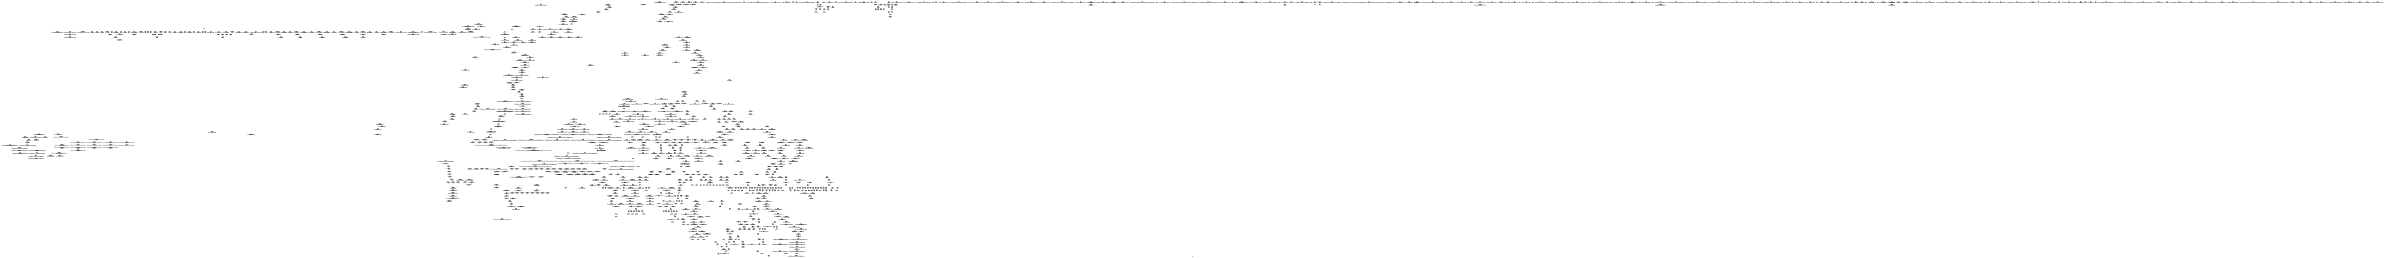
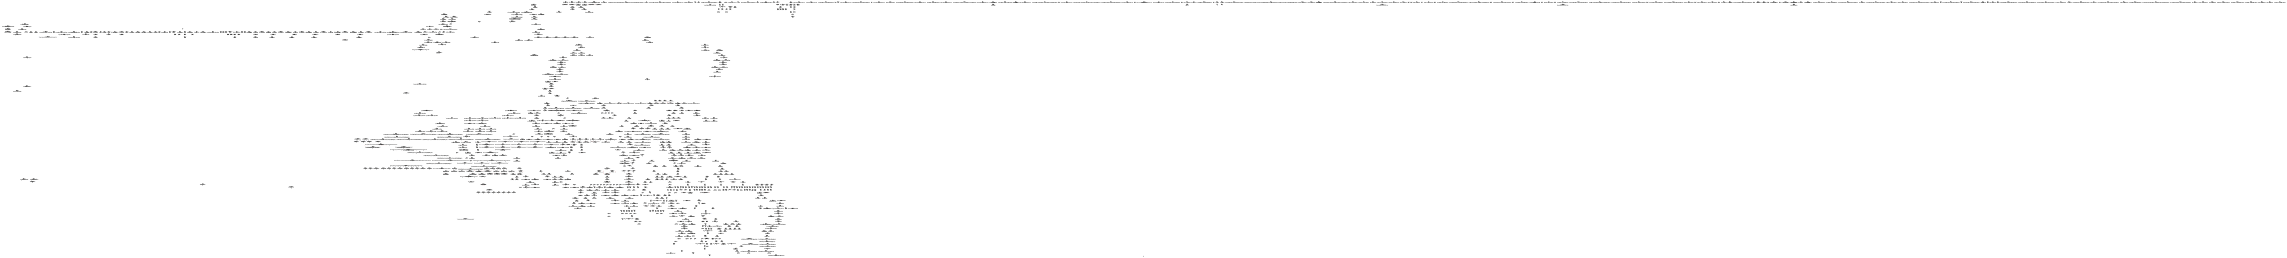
none -> (628, 187)
